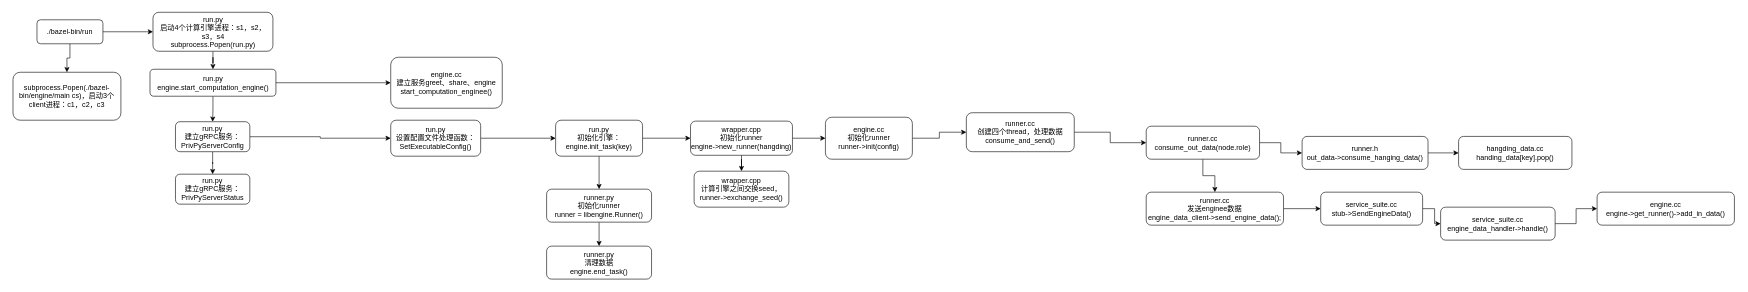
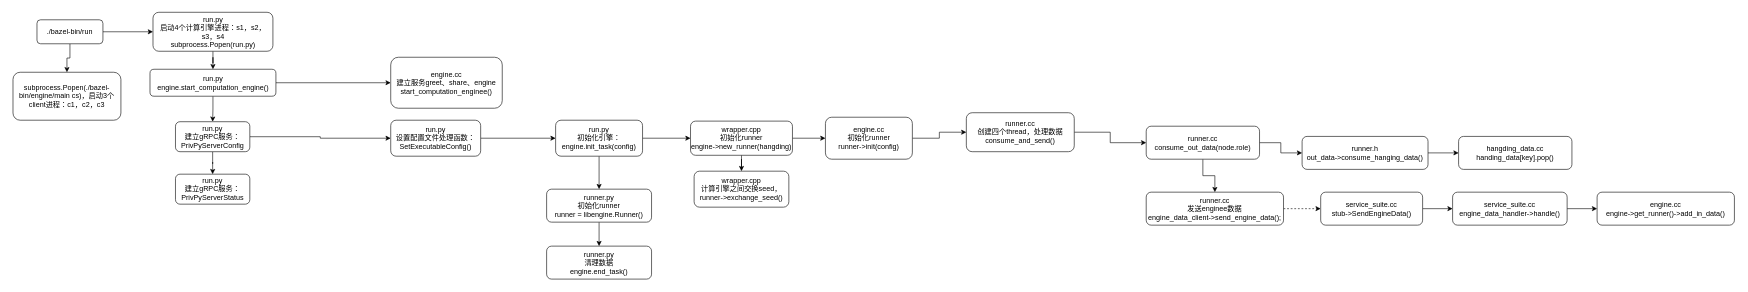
(599, 138) -> (599, 138)
(1300, 209) -> (1300, 209)
(1498, 224) -> (1510, 209)
